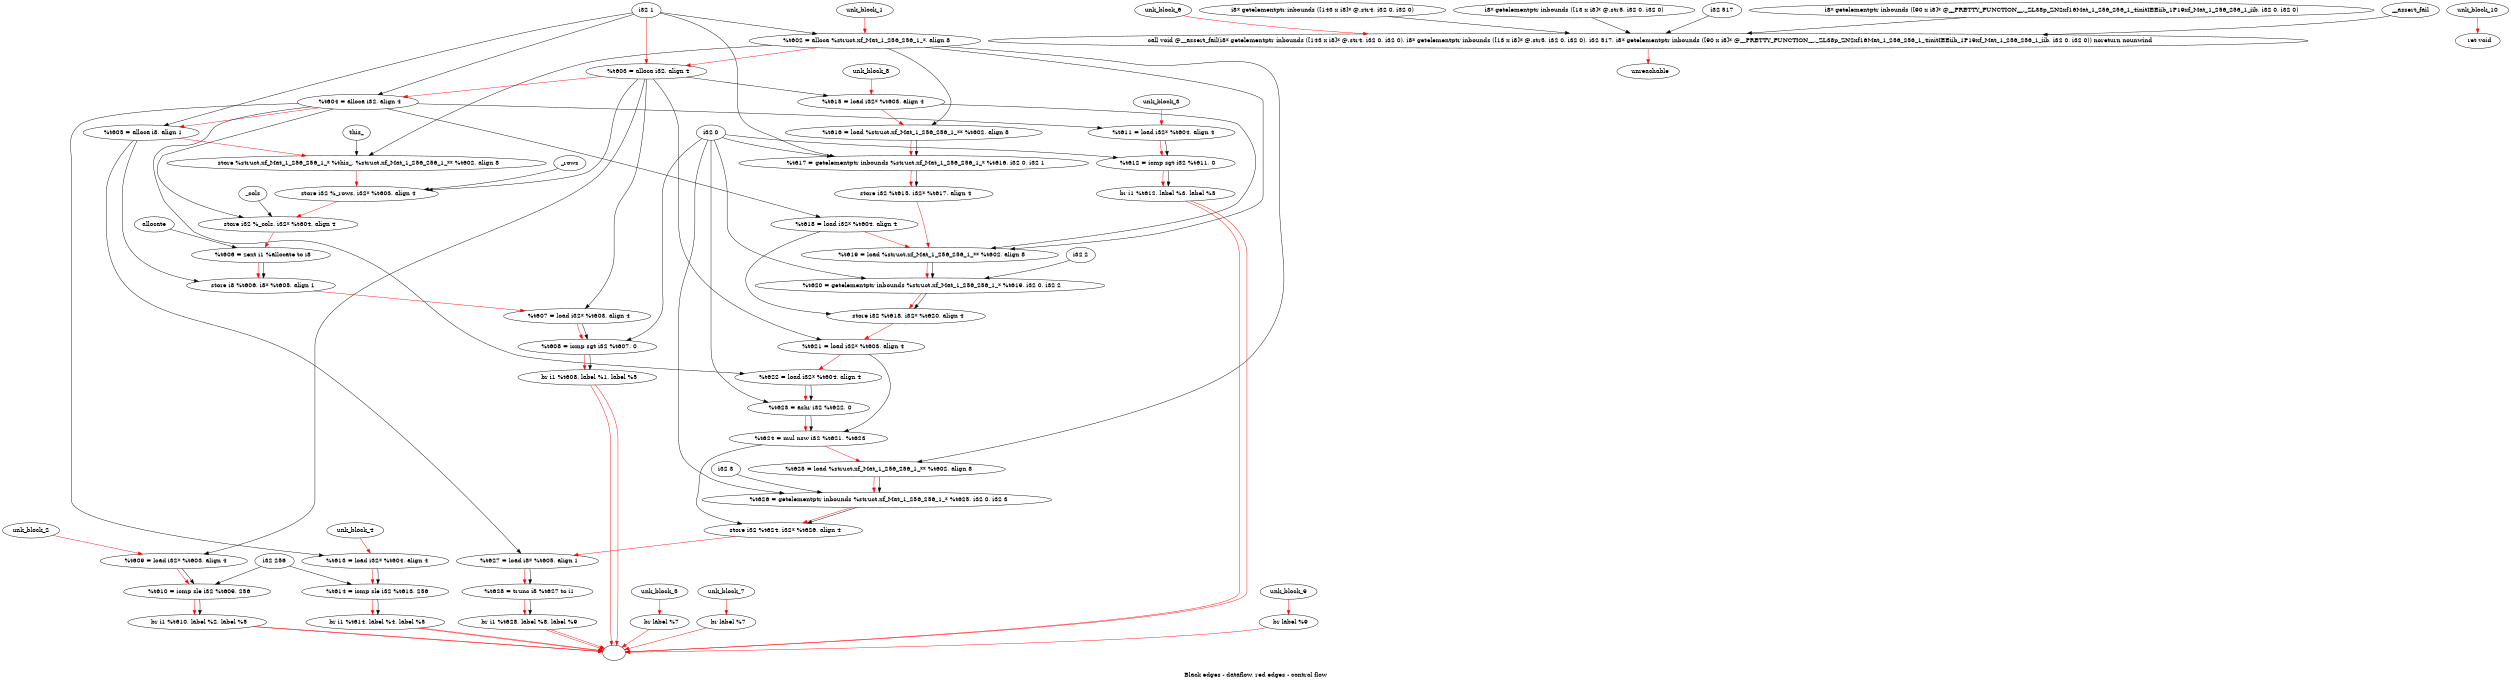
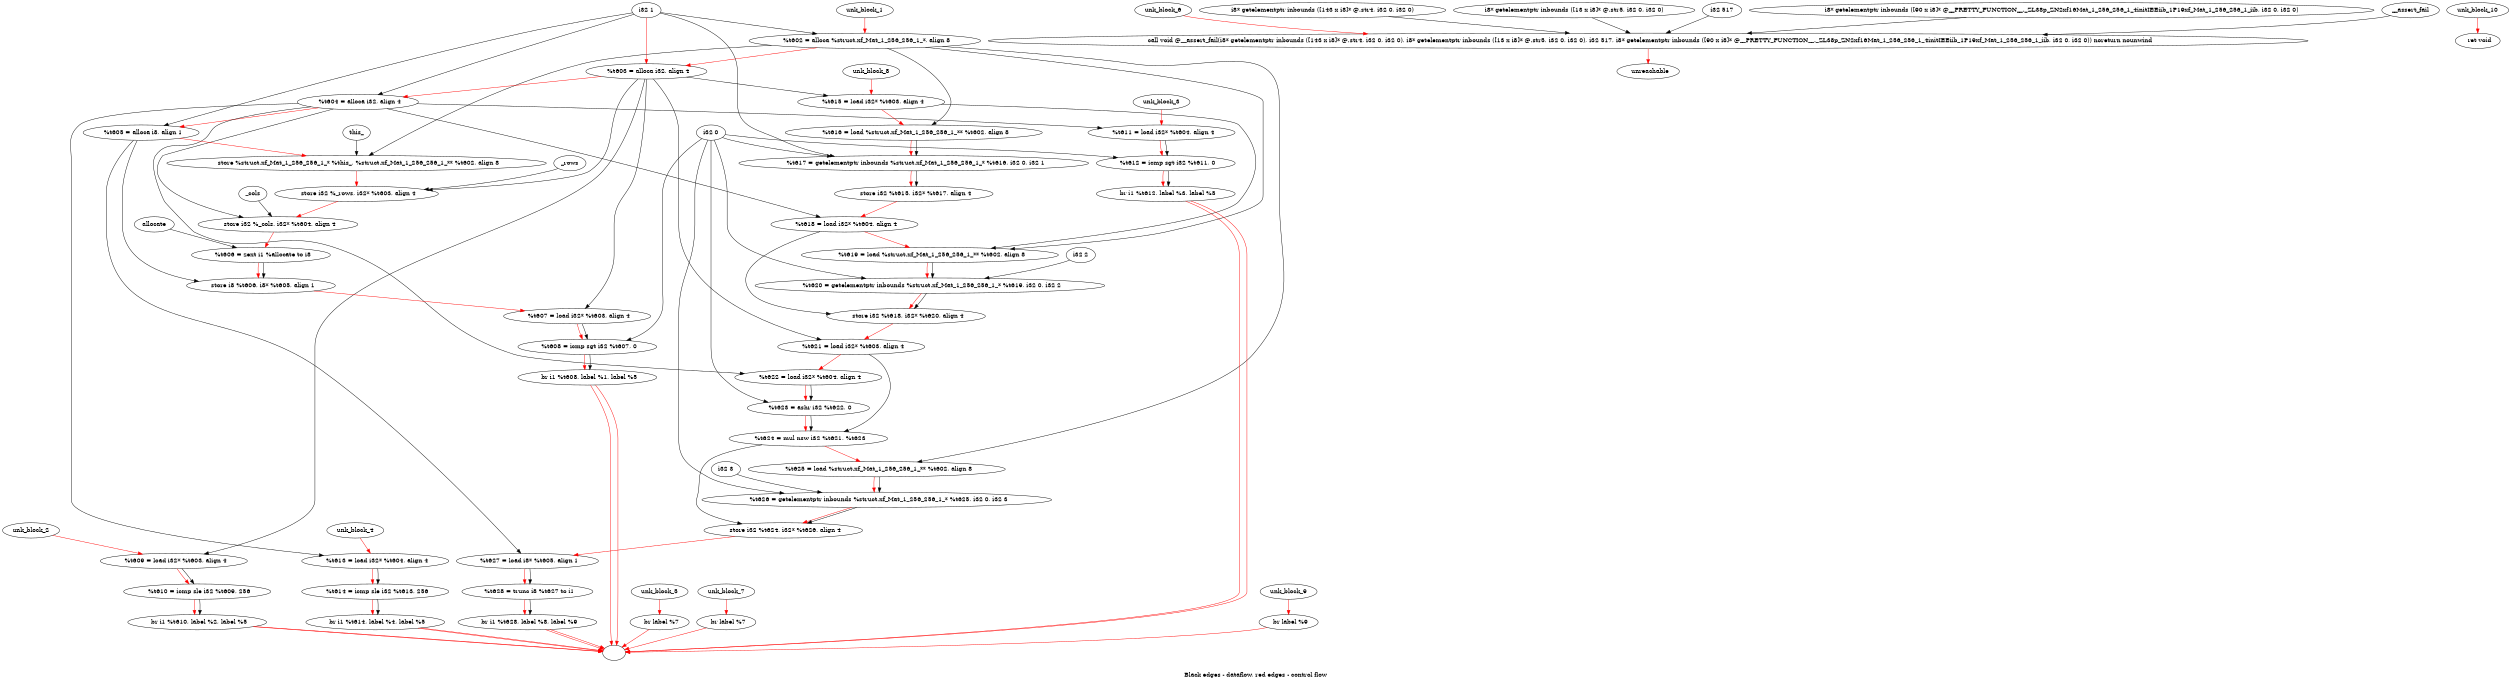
(923, 222) -> (881, 208)
(275, 561) -> none
